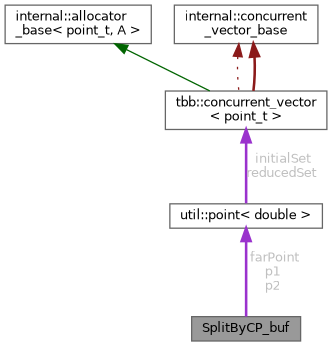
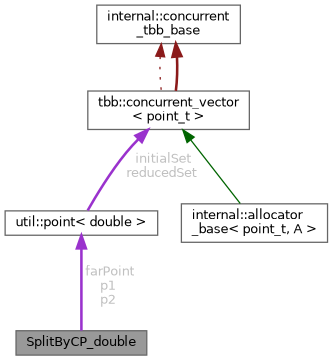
(246, 24) -> (169, 24)
(168, 70) -> (216, 172)
(246, 329) -> (81, 343)
